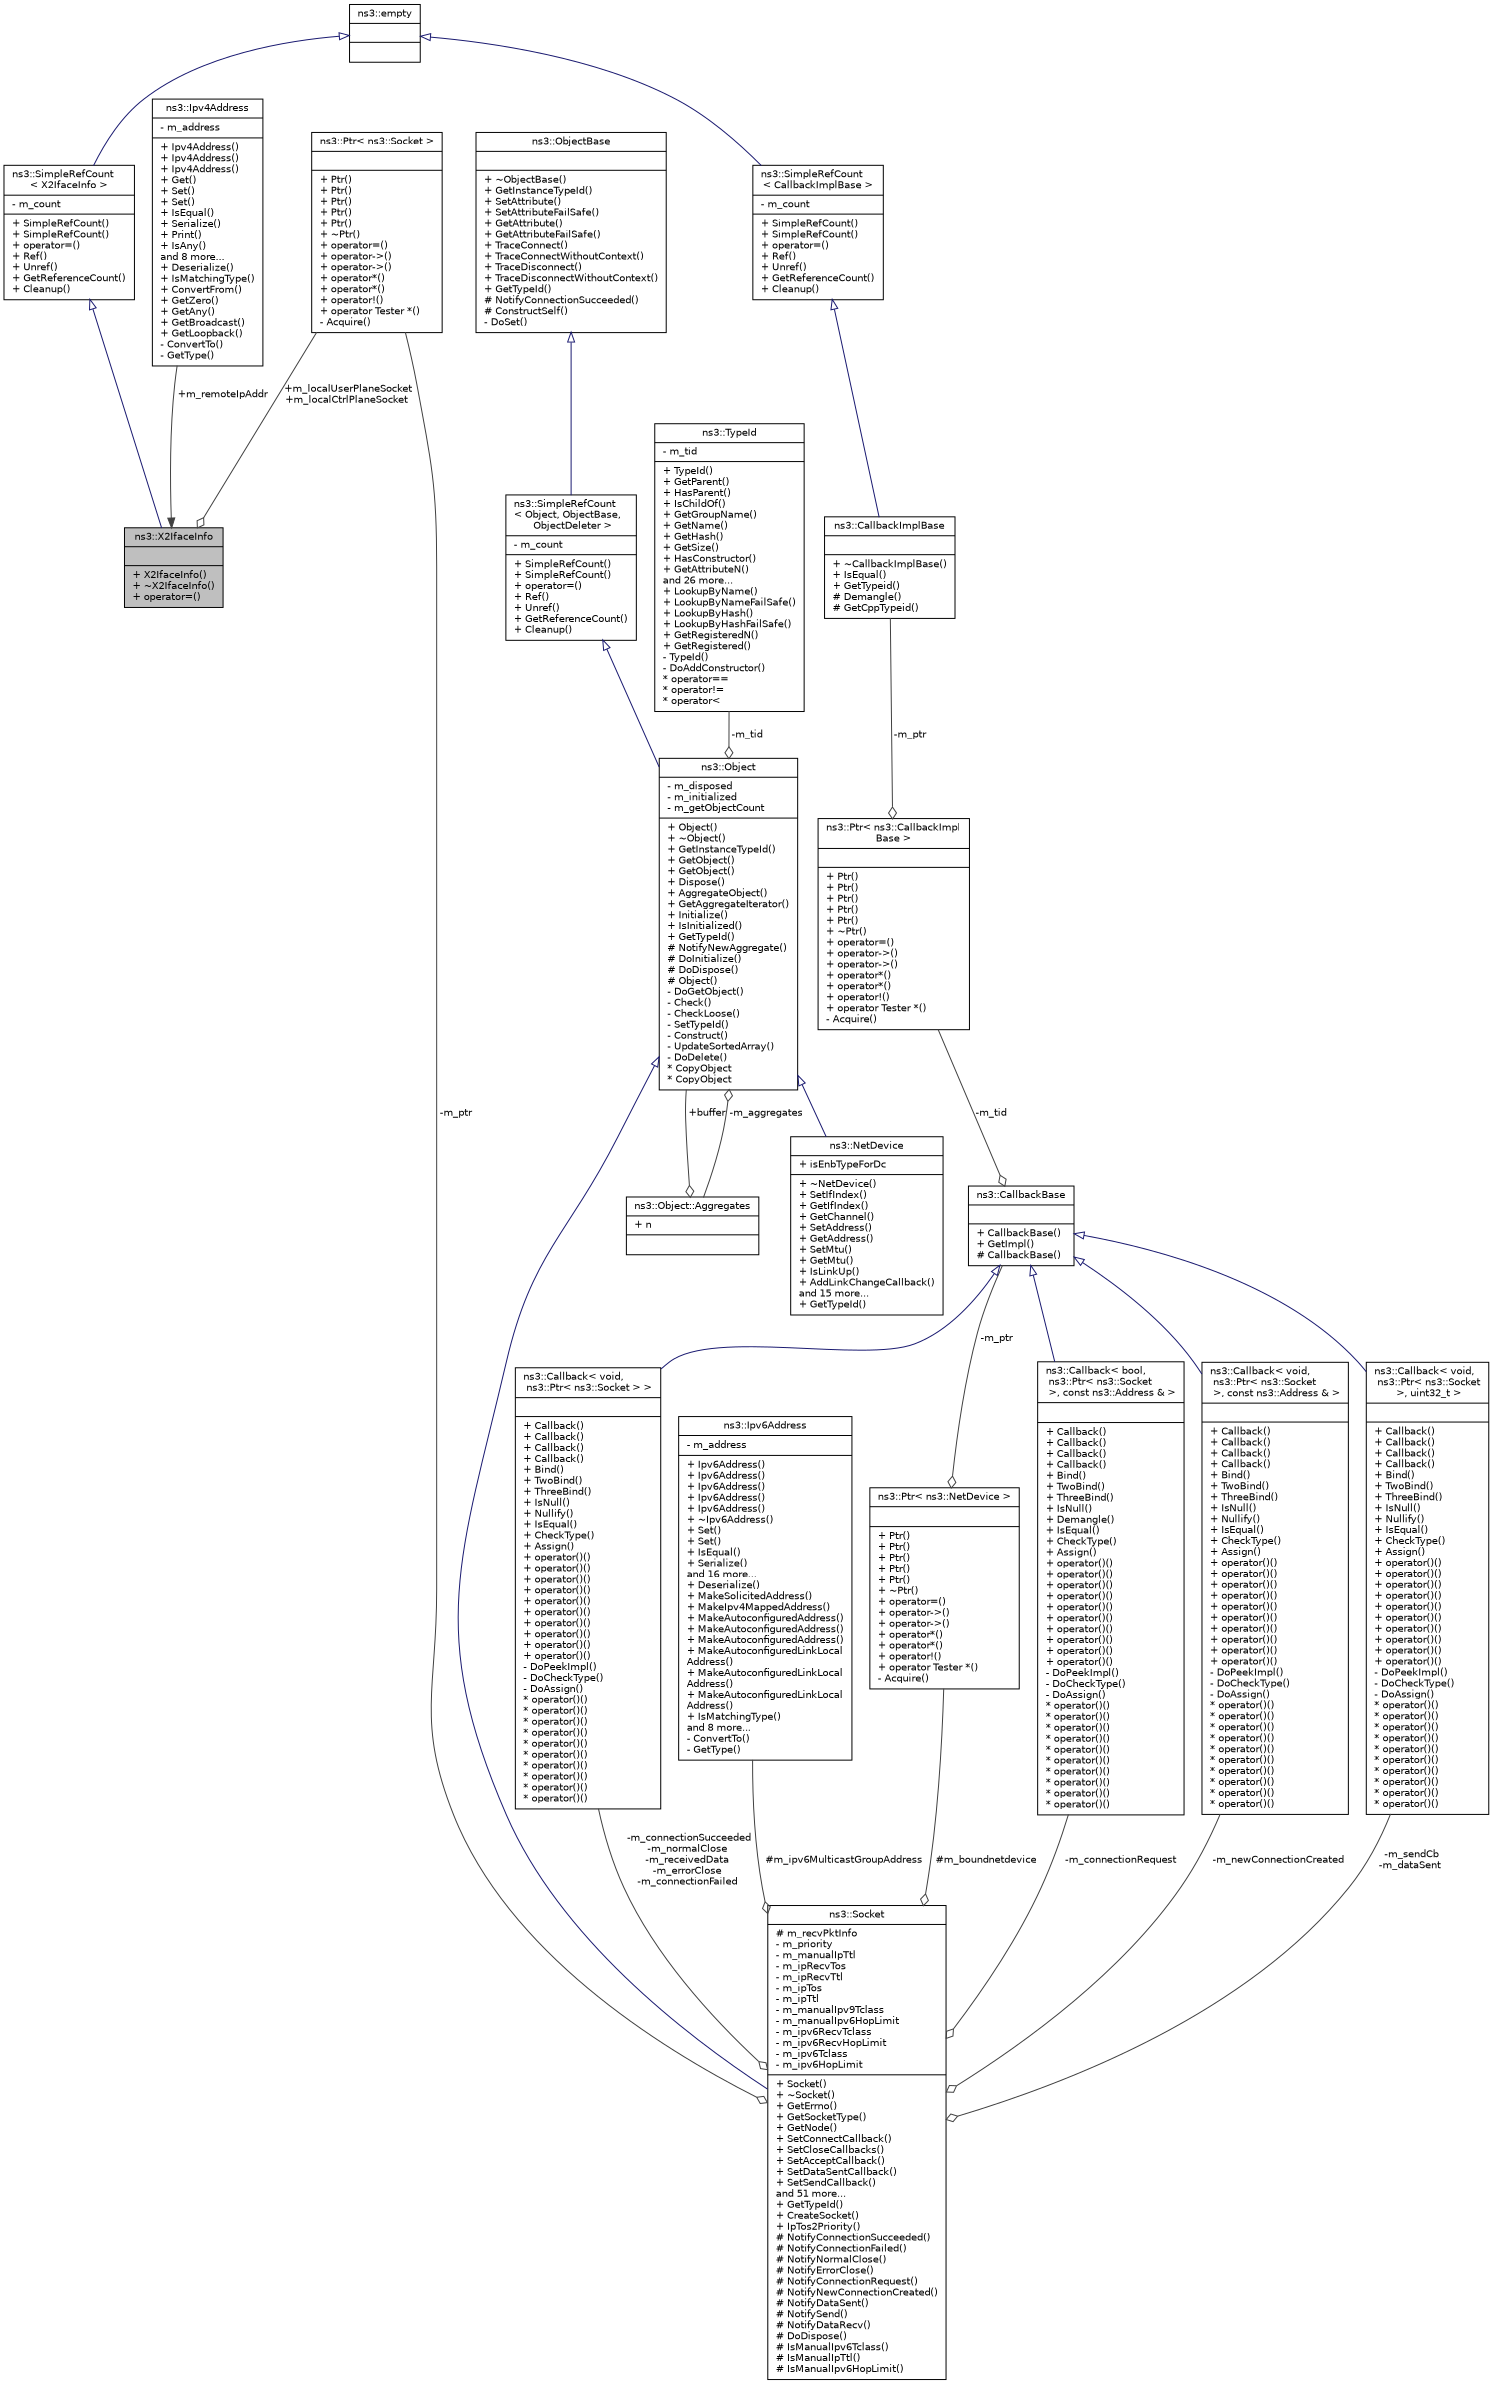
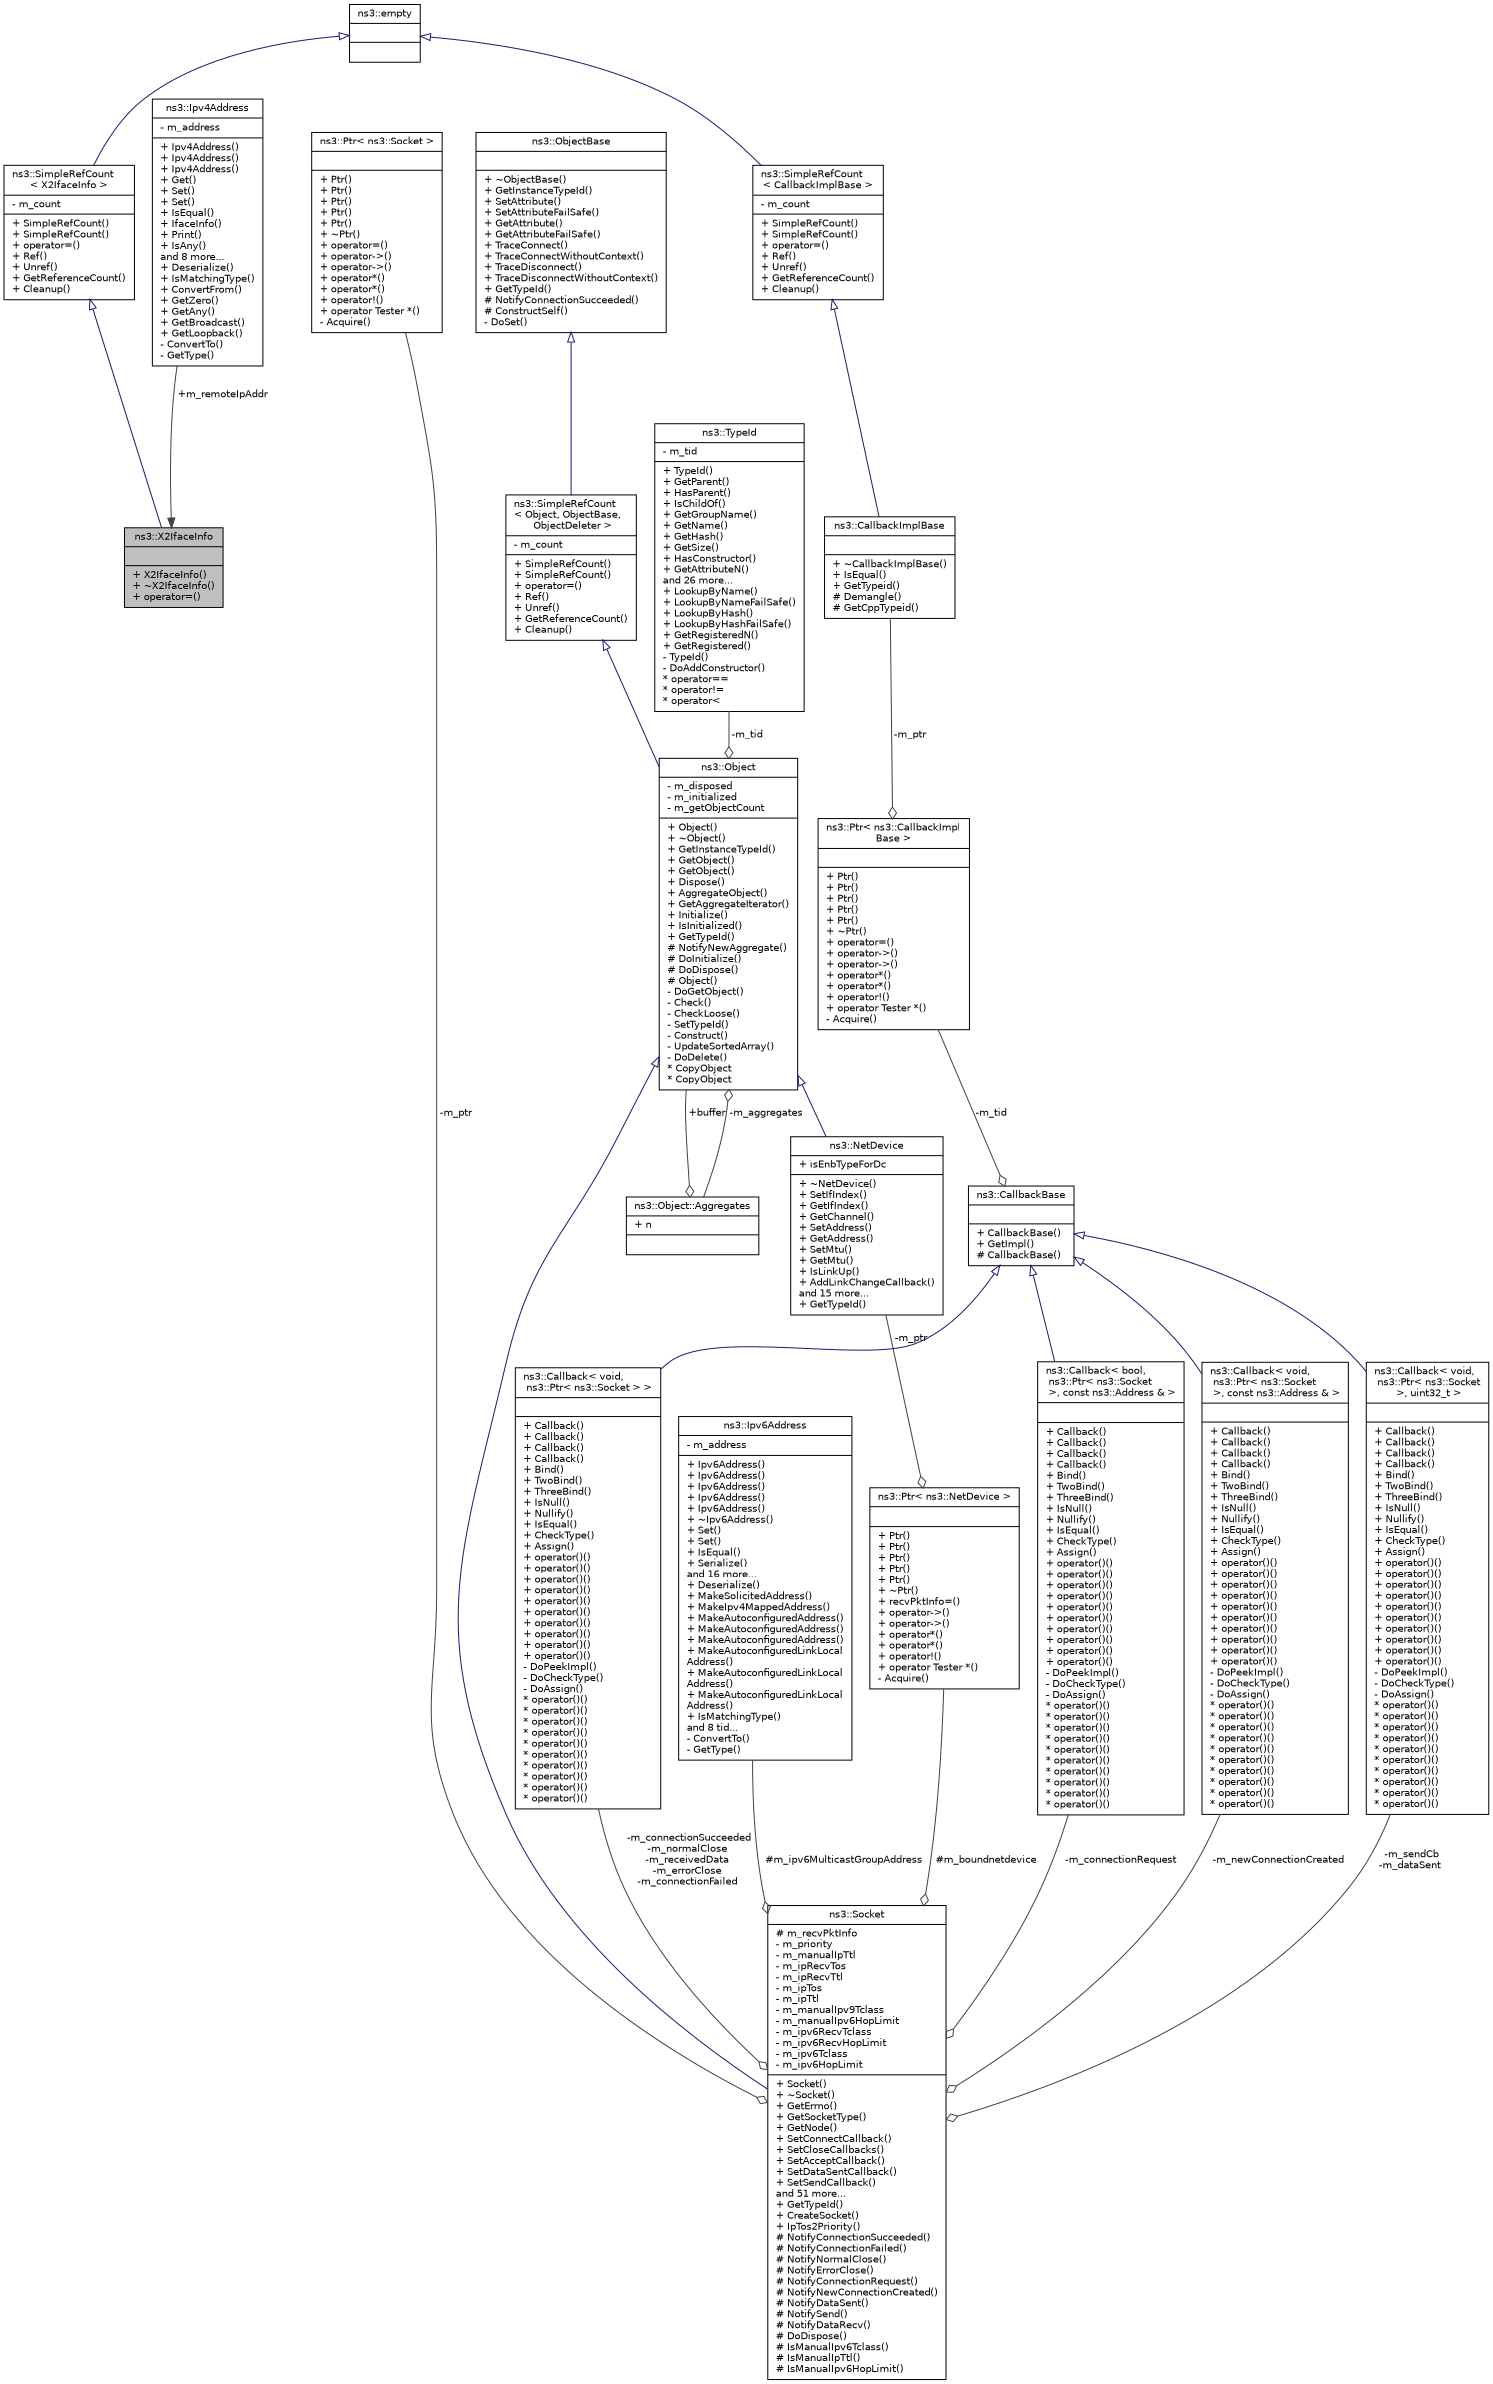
(191, 224) -> (191, 224)
(260, 425) -> none
(969, 1368) -> (903, 1395)
(1080, 1520) -> (1071, 1520)
(912, 1602) -> (919, 1602)
(719, 1728) -> (713, 1728)
